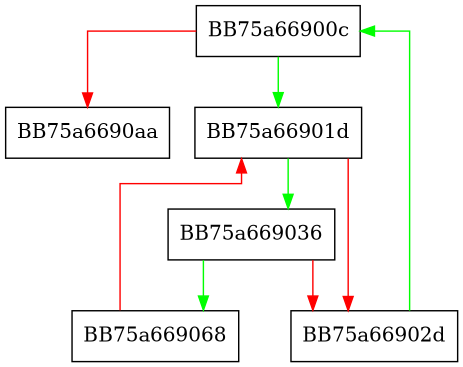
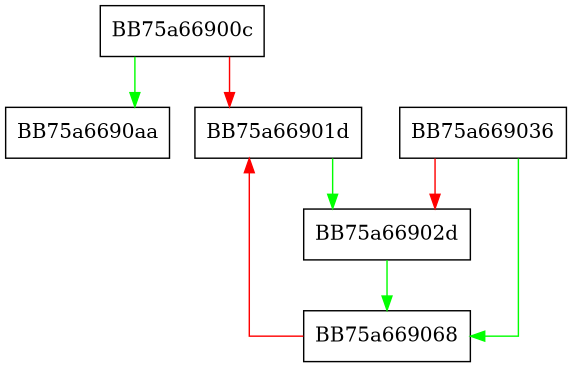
(111, 31) -> (135, 75)
(278, 75) -> (230, 75)
(410, 153) -> (387, 278)
(288, 176) -> none
(348, 228) -> (333, 176)
